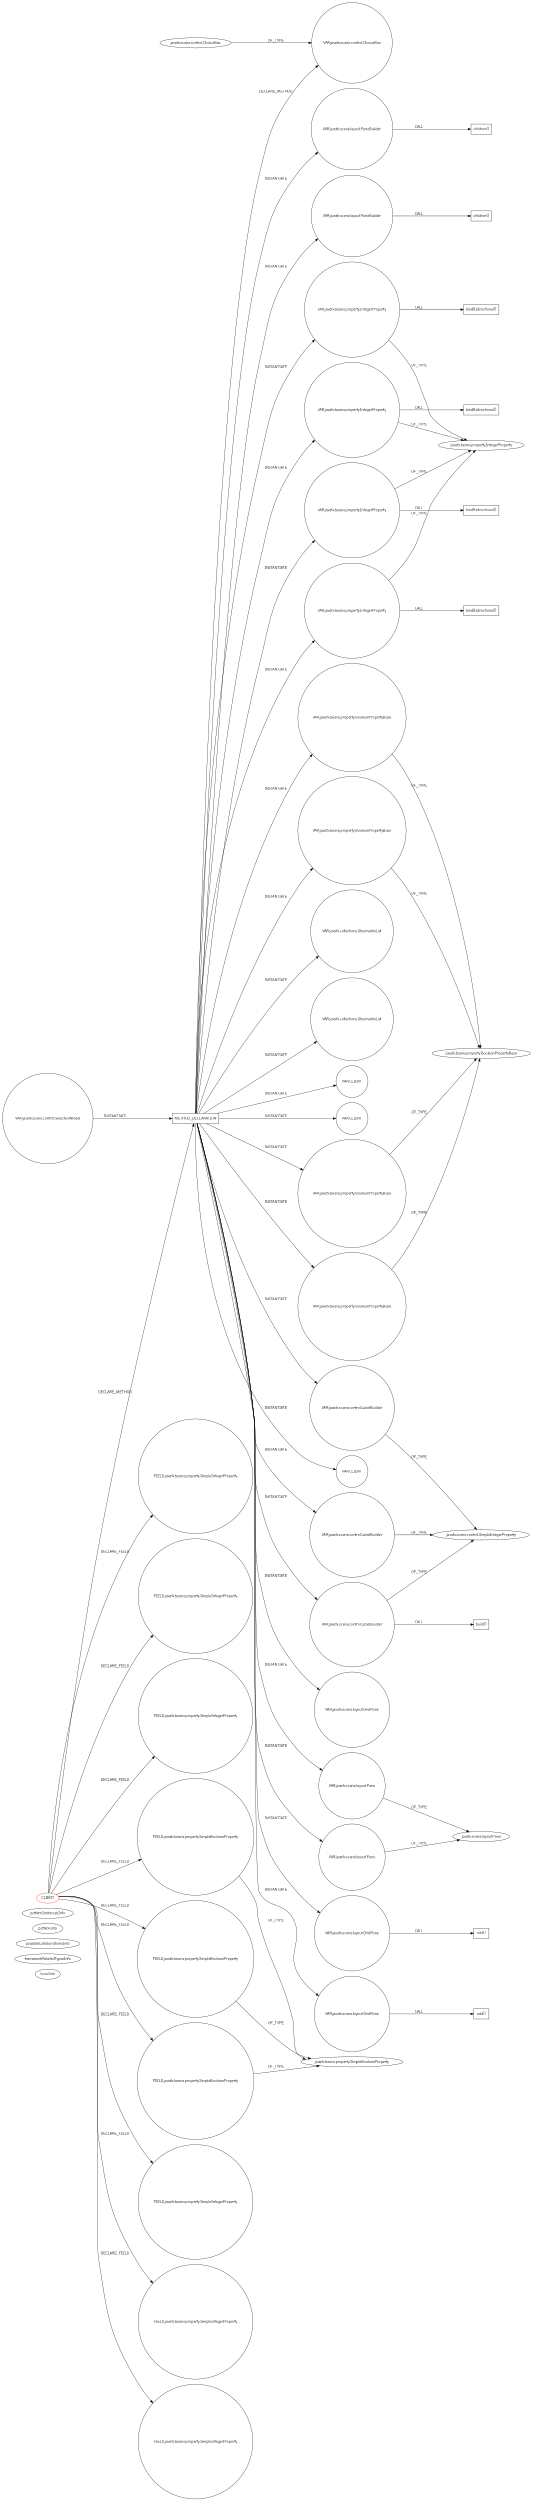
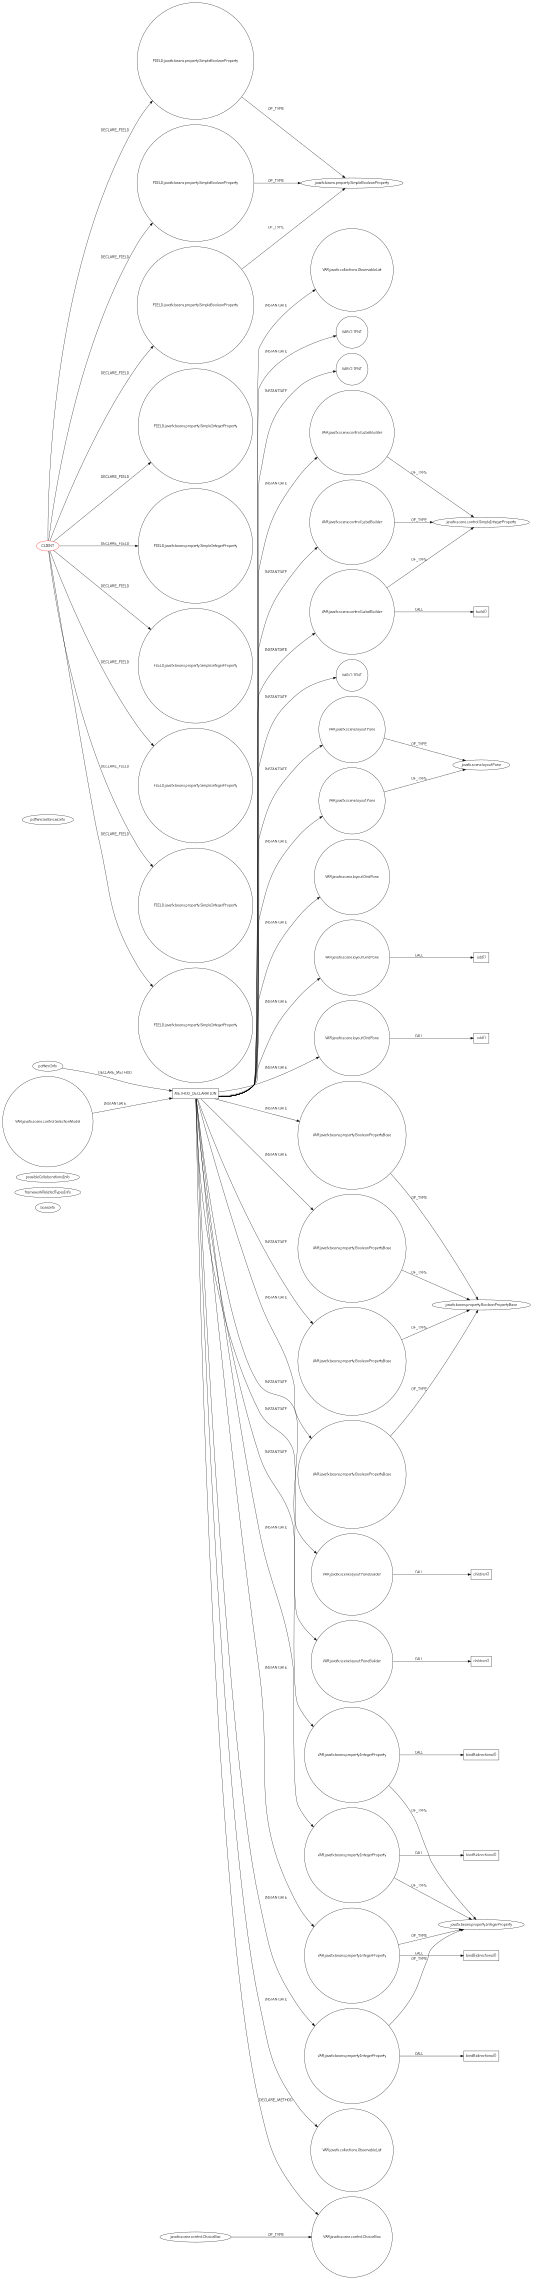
(106, 1507) -> (116, 1080)
